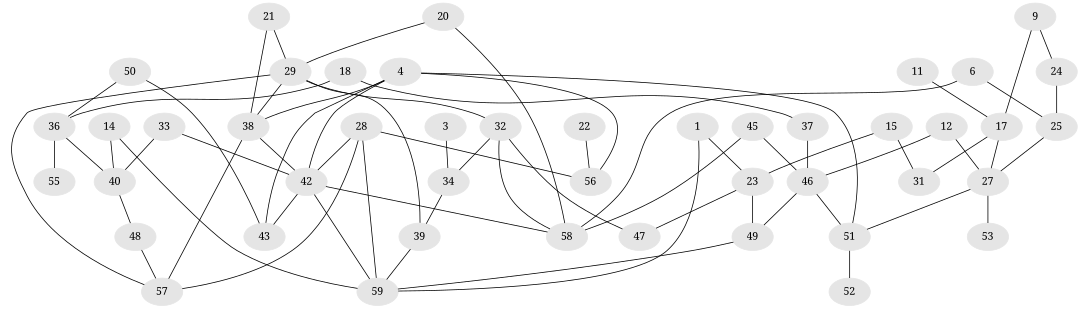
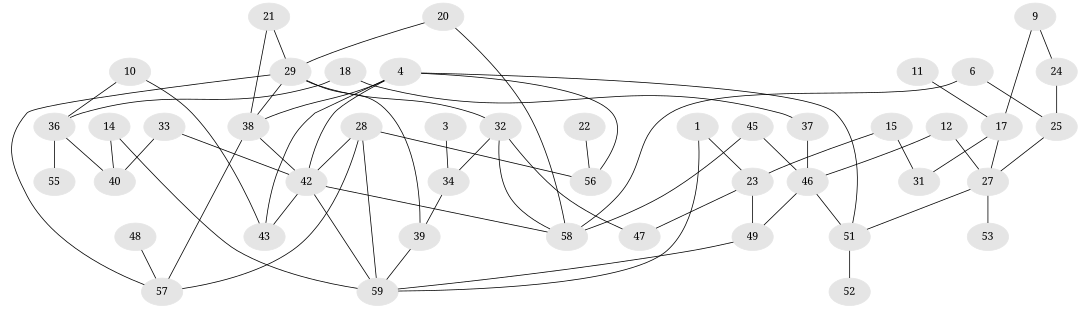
(130, 72) -> (130, 72)
(125, 209) -> none
